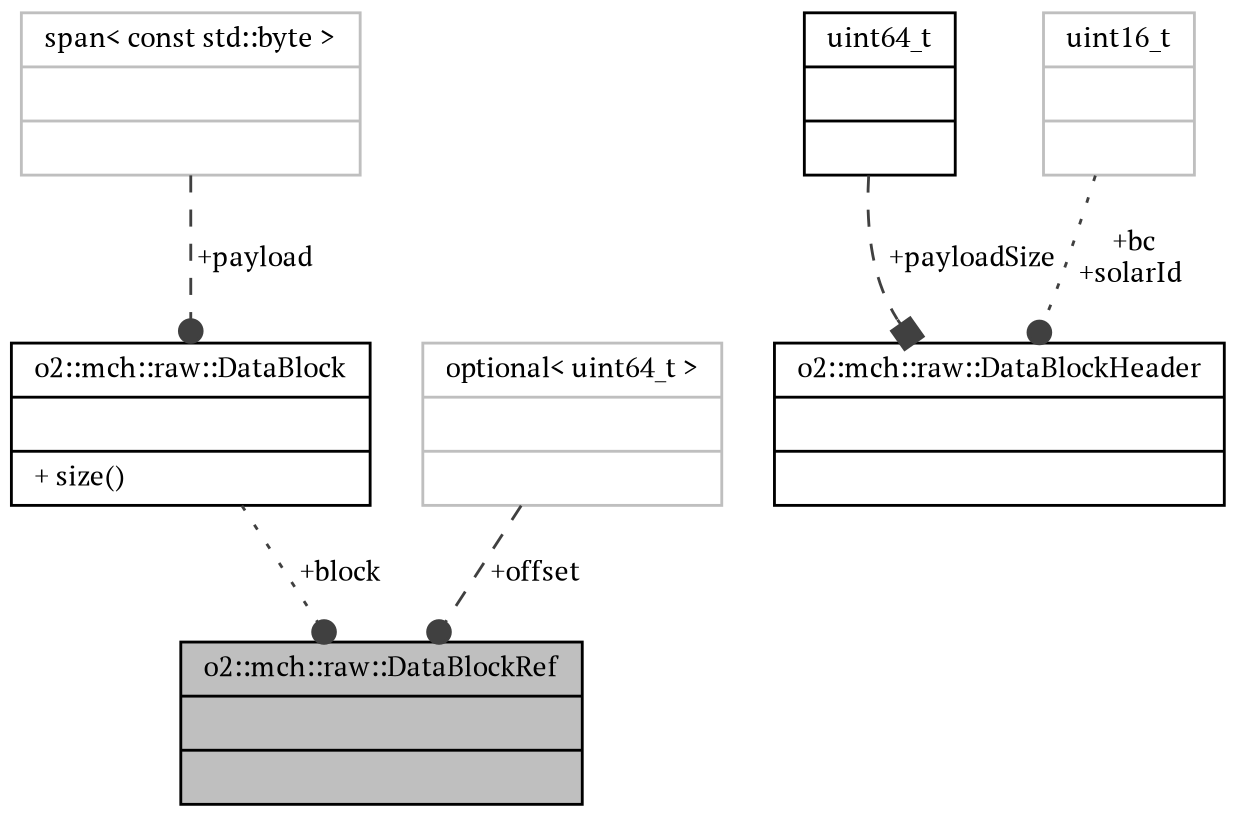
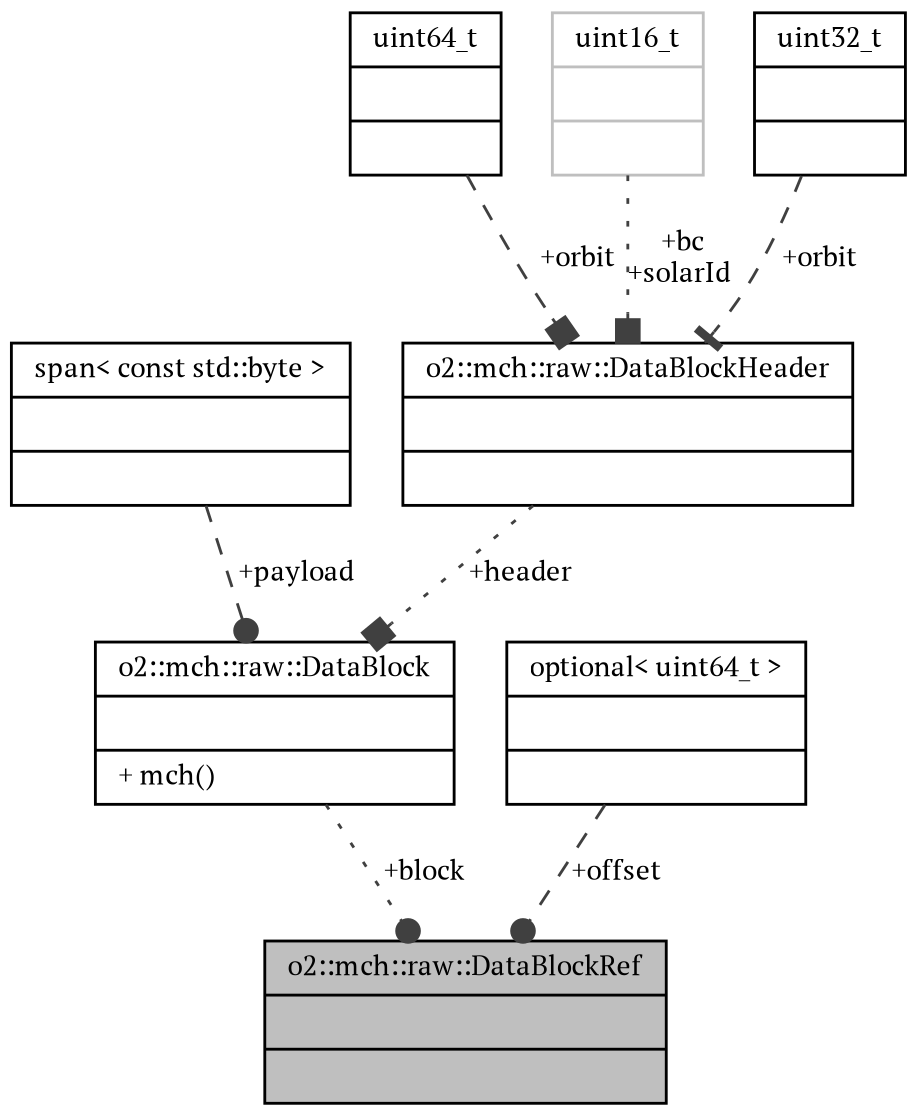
(191, 94) -> (181, 424)
none -> (830, 94)
(1071, 249) -> (628, 245)
(969, 259) -> (575, 259)
(572, 424) -> (656, 723)
(81, 477) -> (168, 776)
none -> (462, 564)
